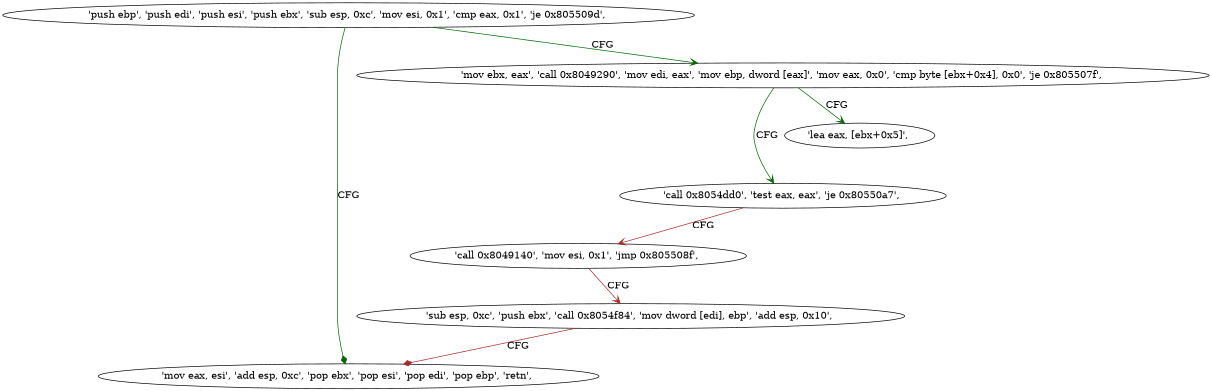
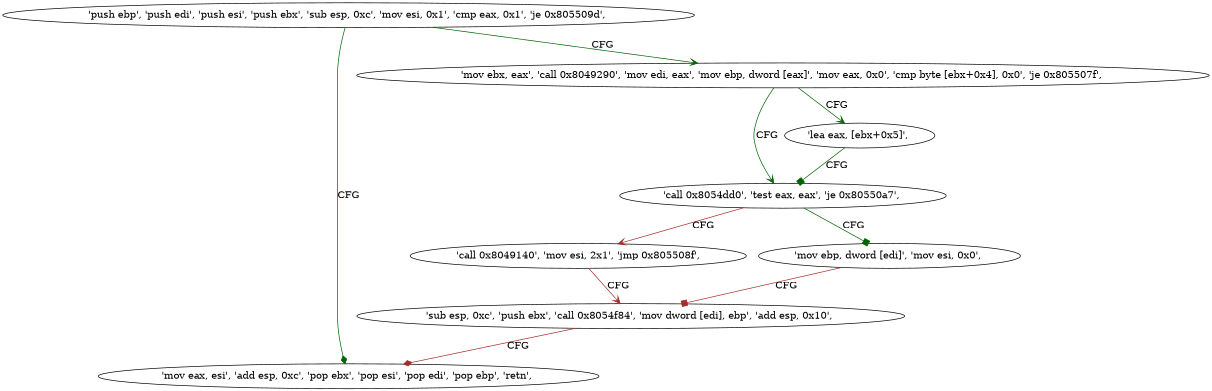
none -> (824, 163)
(578, 256) -> (578, 256)
none -> (889, 256)
